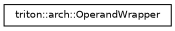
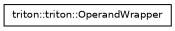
(88, 15) -> (88, 15)
